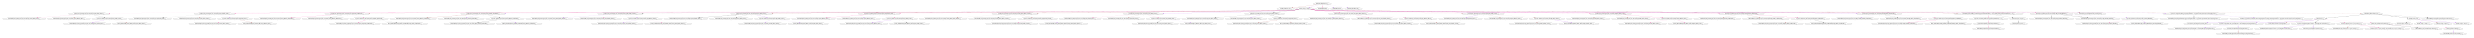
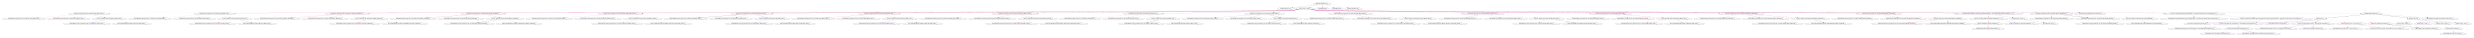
none -> (2022, 24)
none -> (2218, 34)
